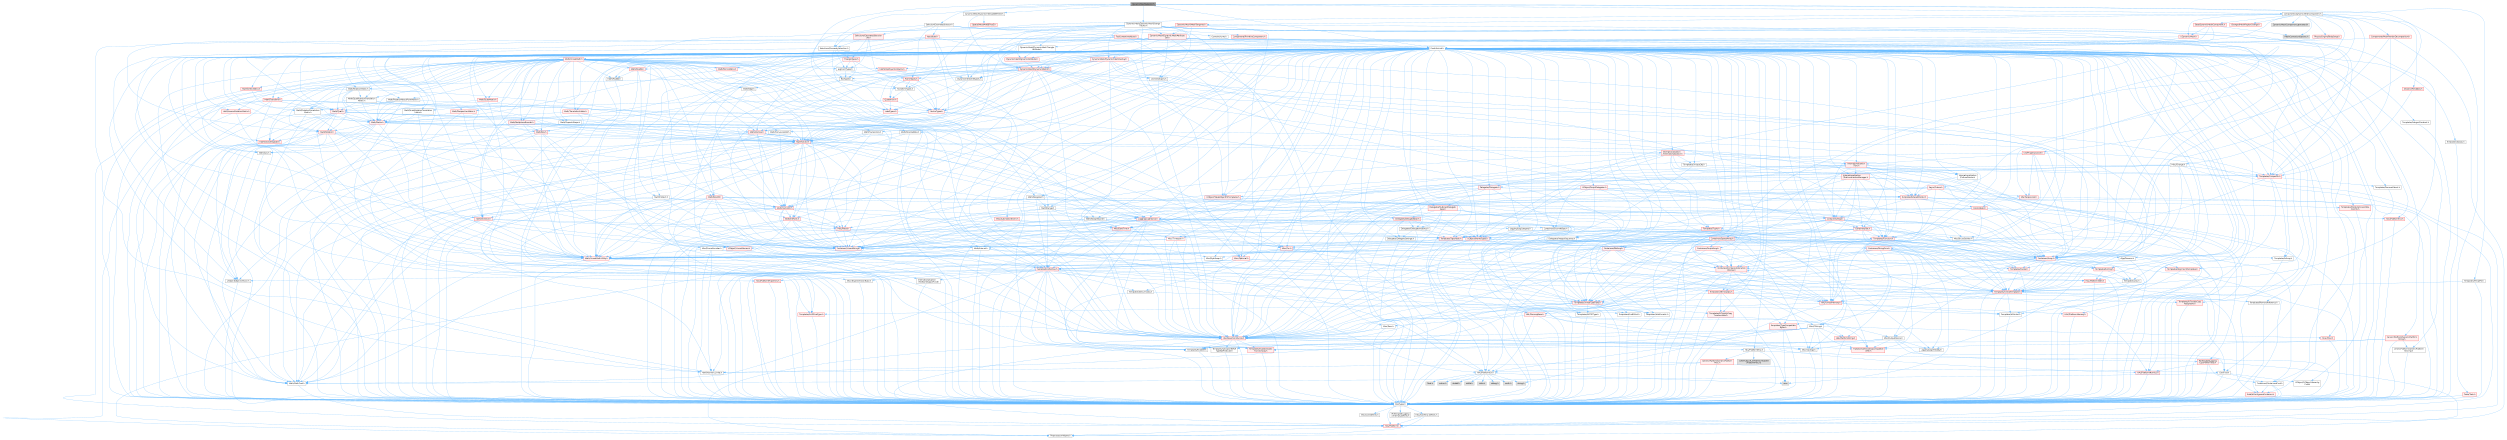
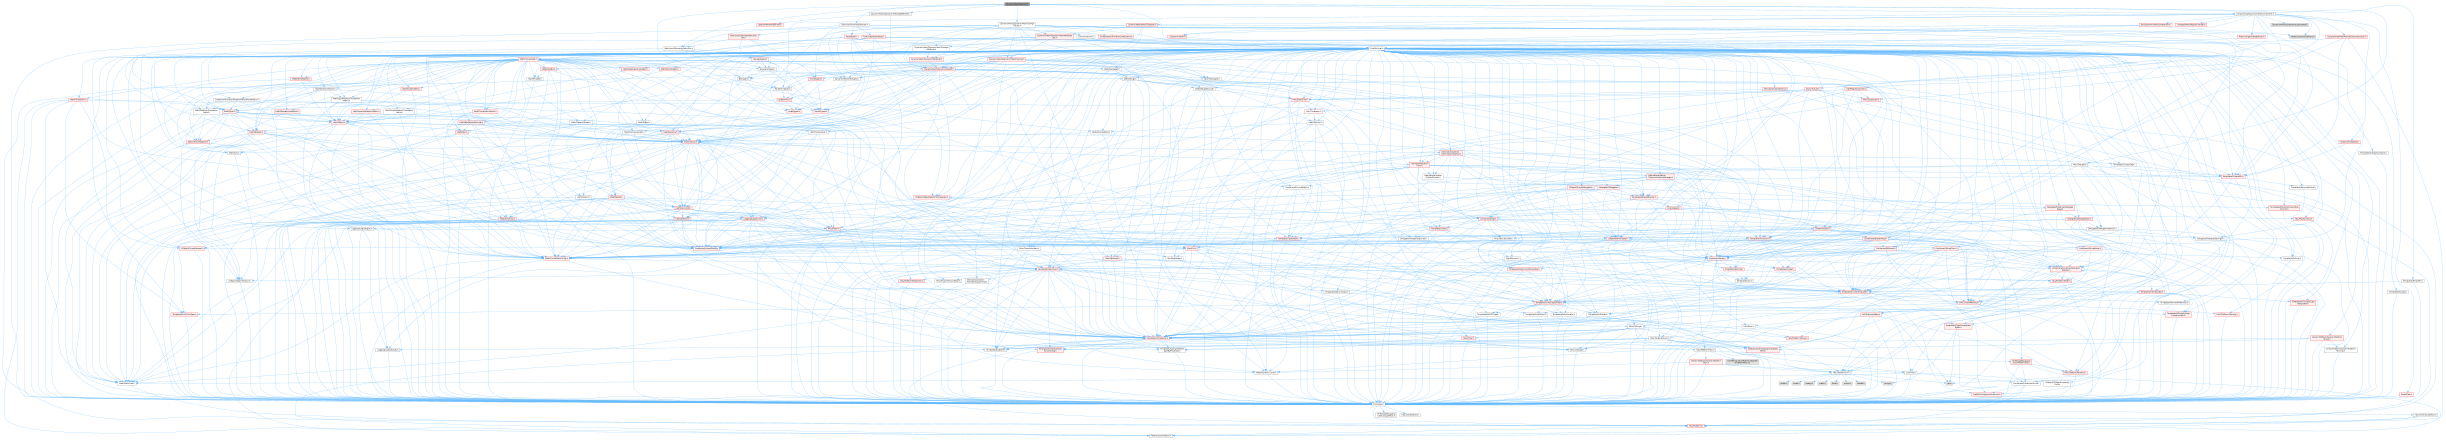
(403, 100) -> (237, 100)
(904, 214) -> (1215, 127)
